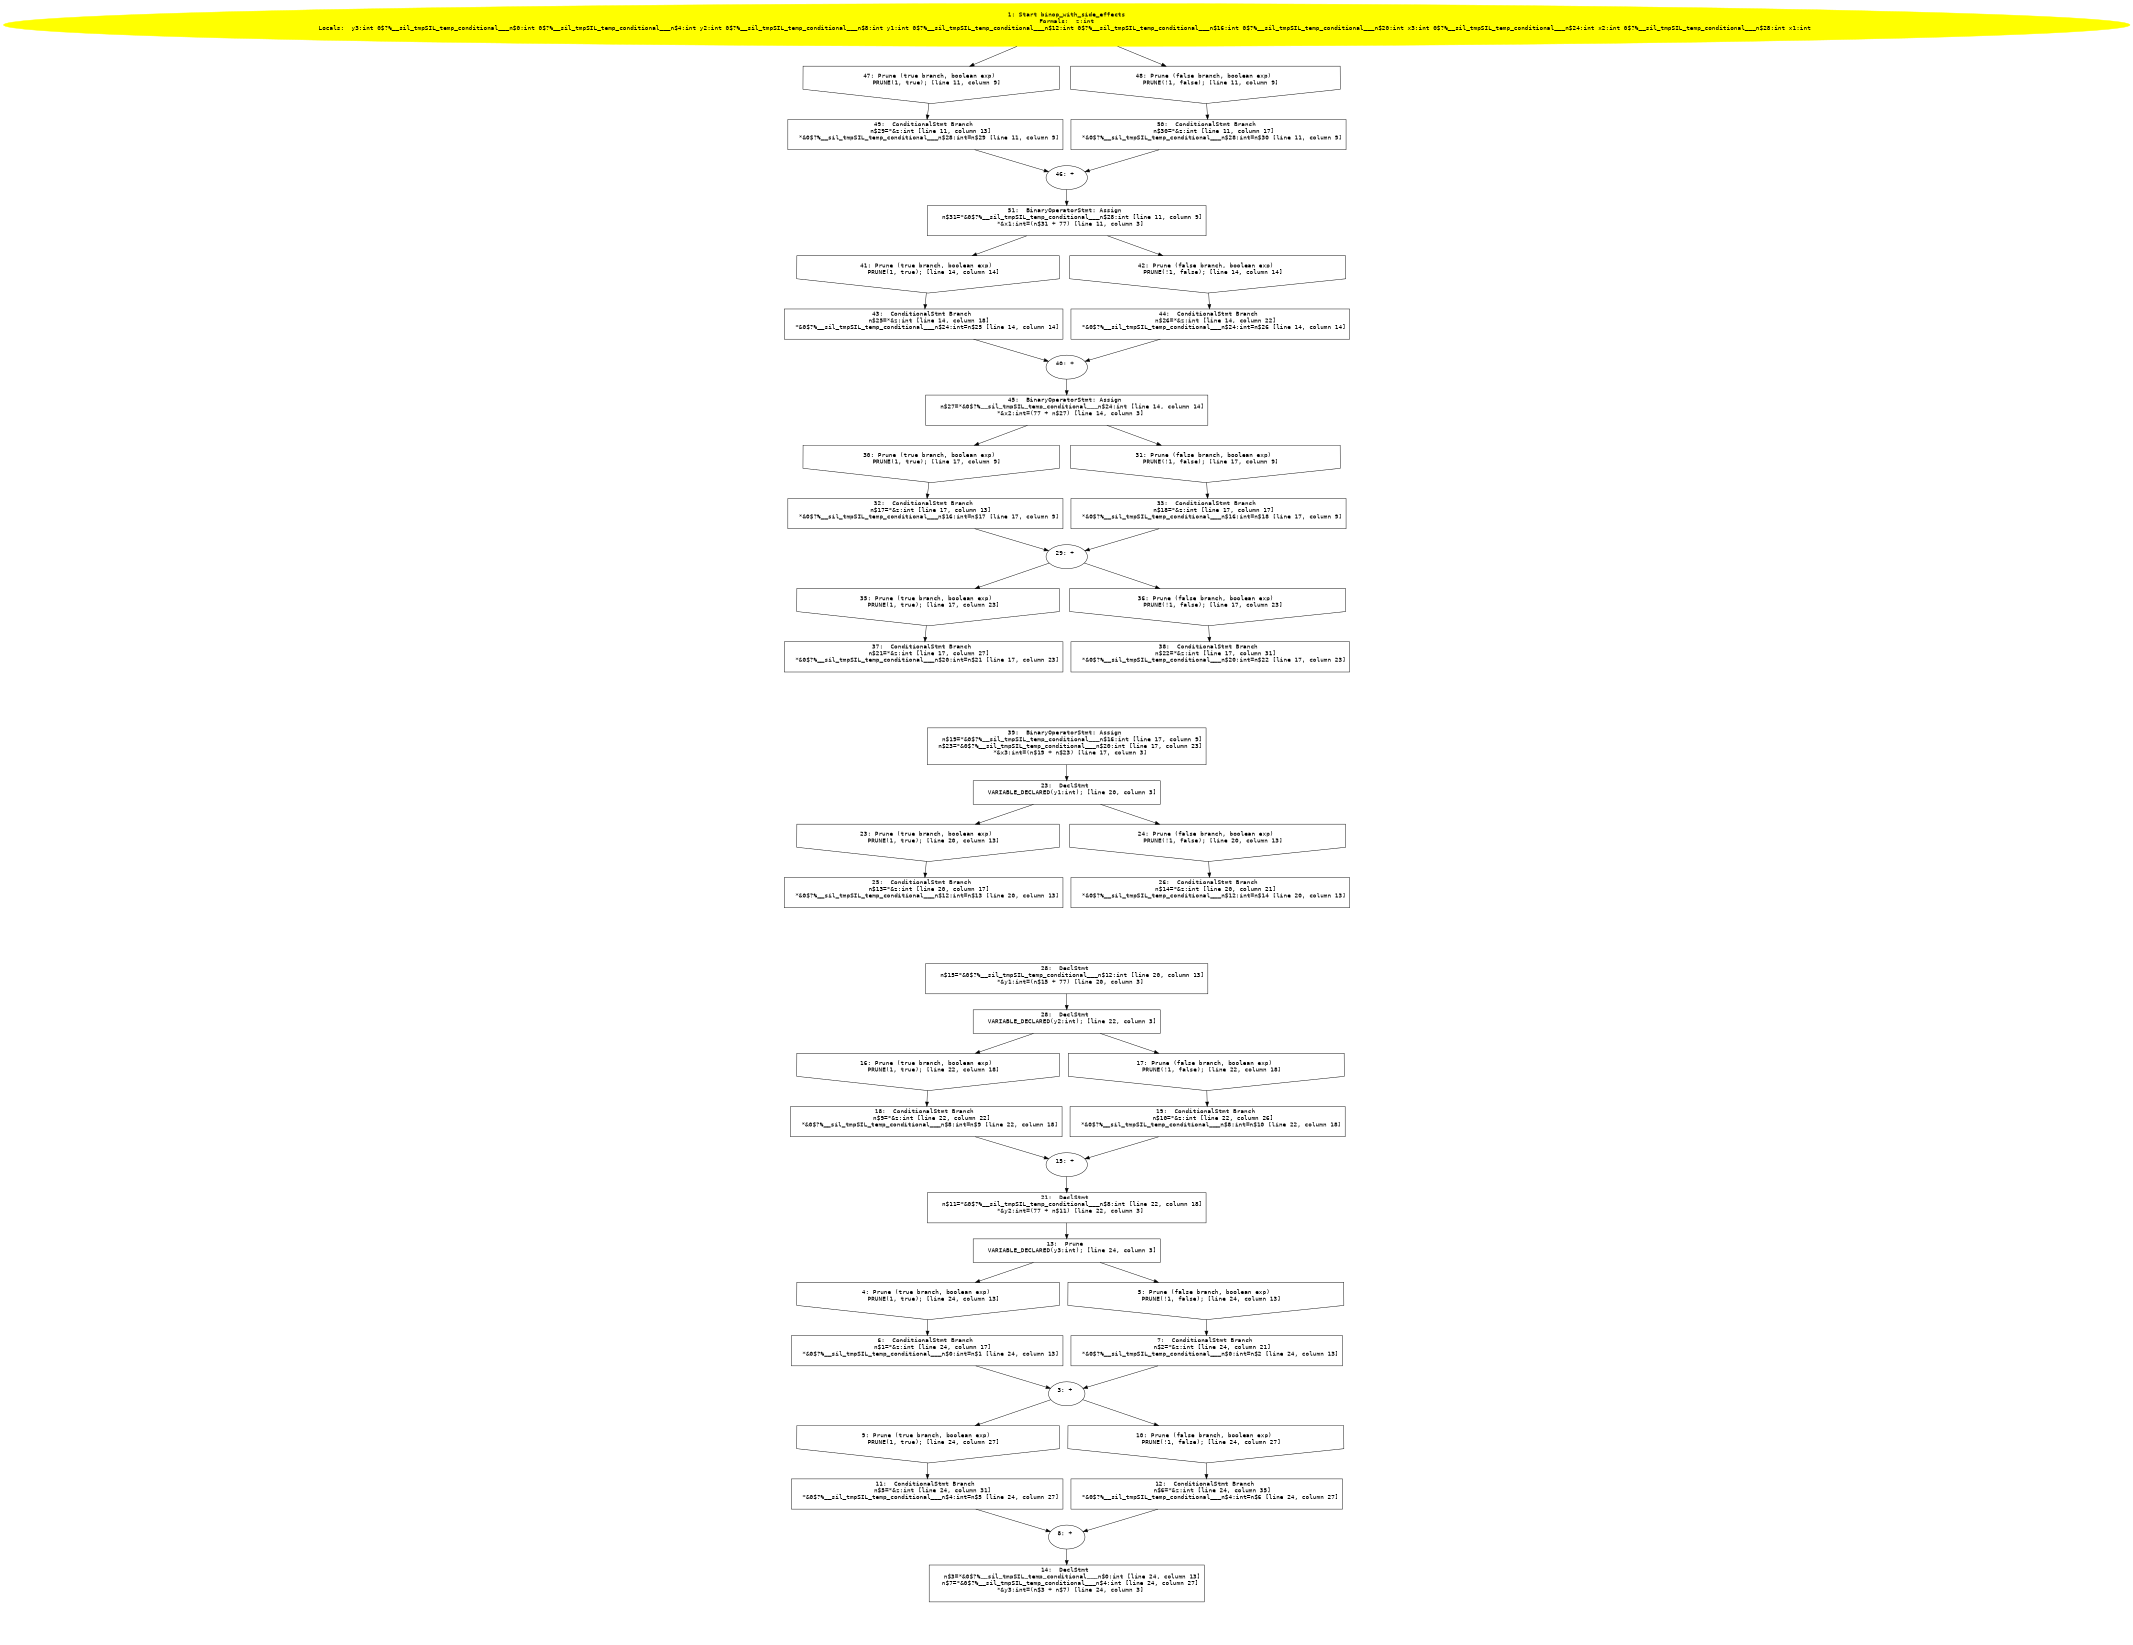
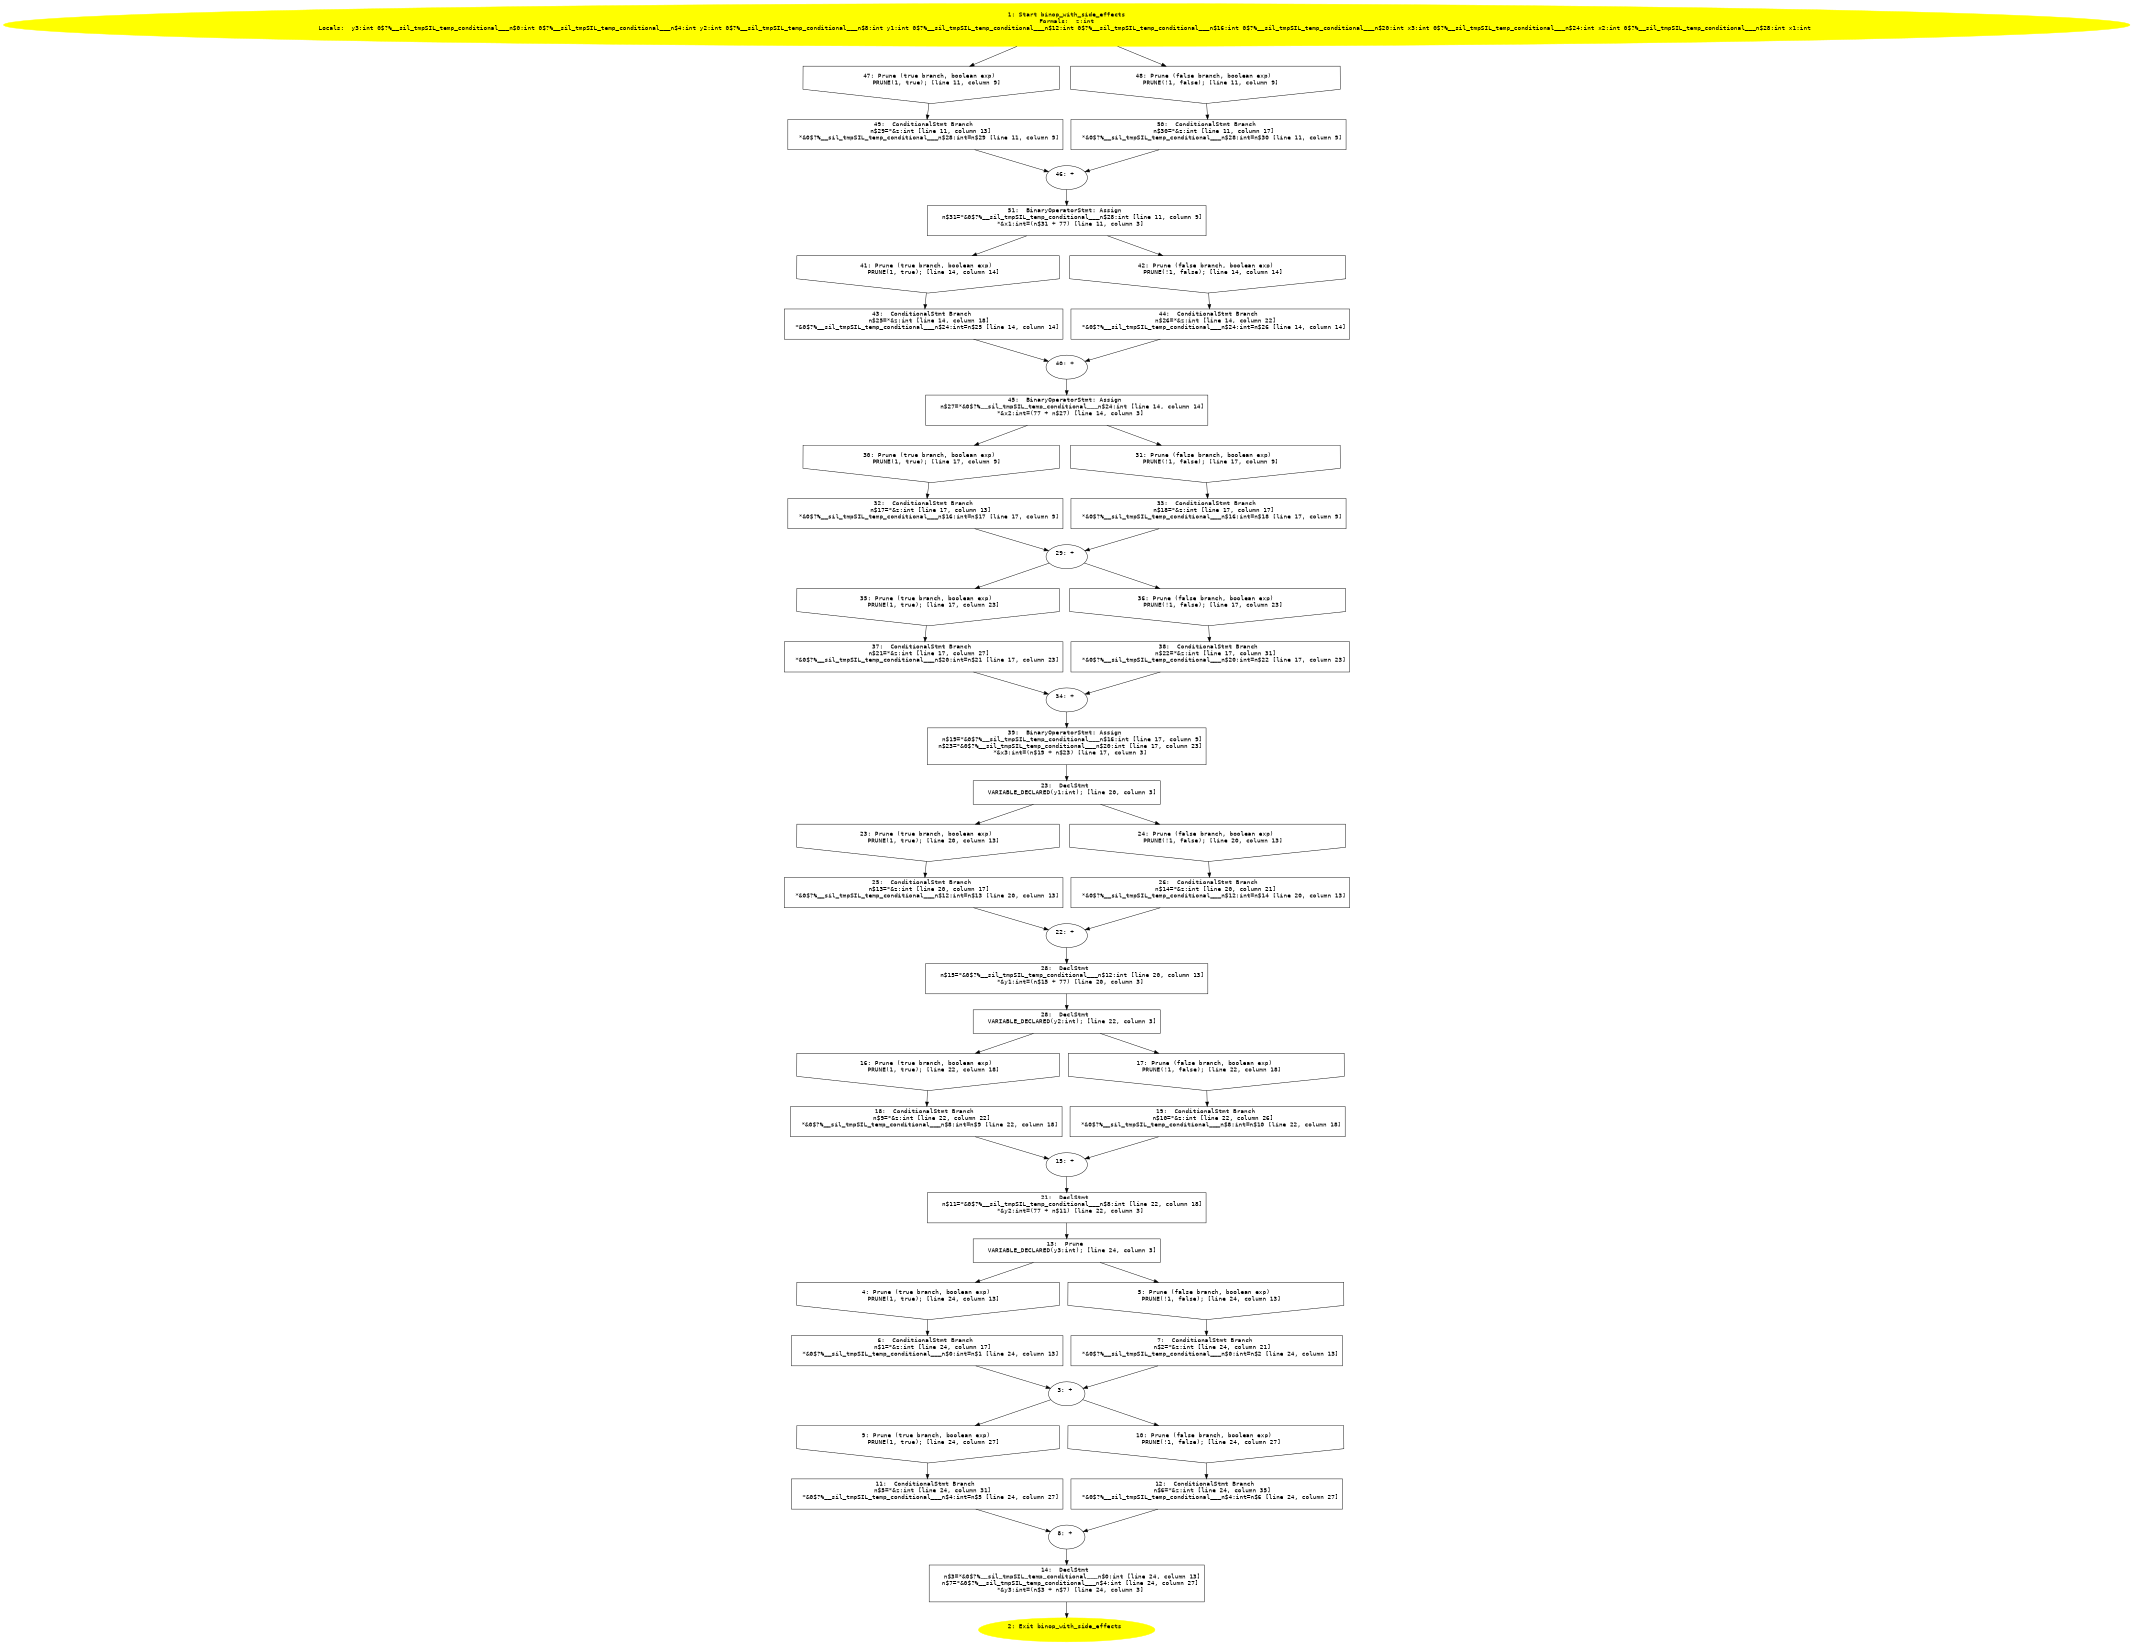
none -> (1067, 700)
none -> (1067, 936)
none -> (1067, 1630)
